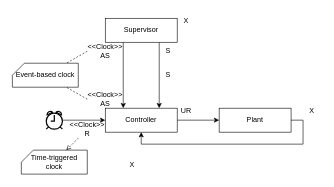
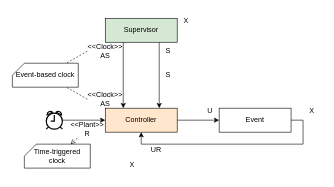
(141, 30) -> (141, 30)
(186, 111) -> (156, 150)
none -> (210, 111)
(141, 120) -> (141, 120)
(255, 120) -> (255, 120)
(87, 129) -> (87, 129)
(54, 162) -> (57, 156)
